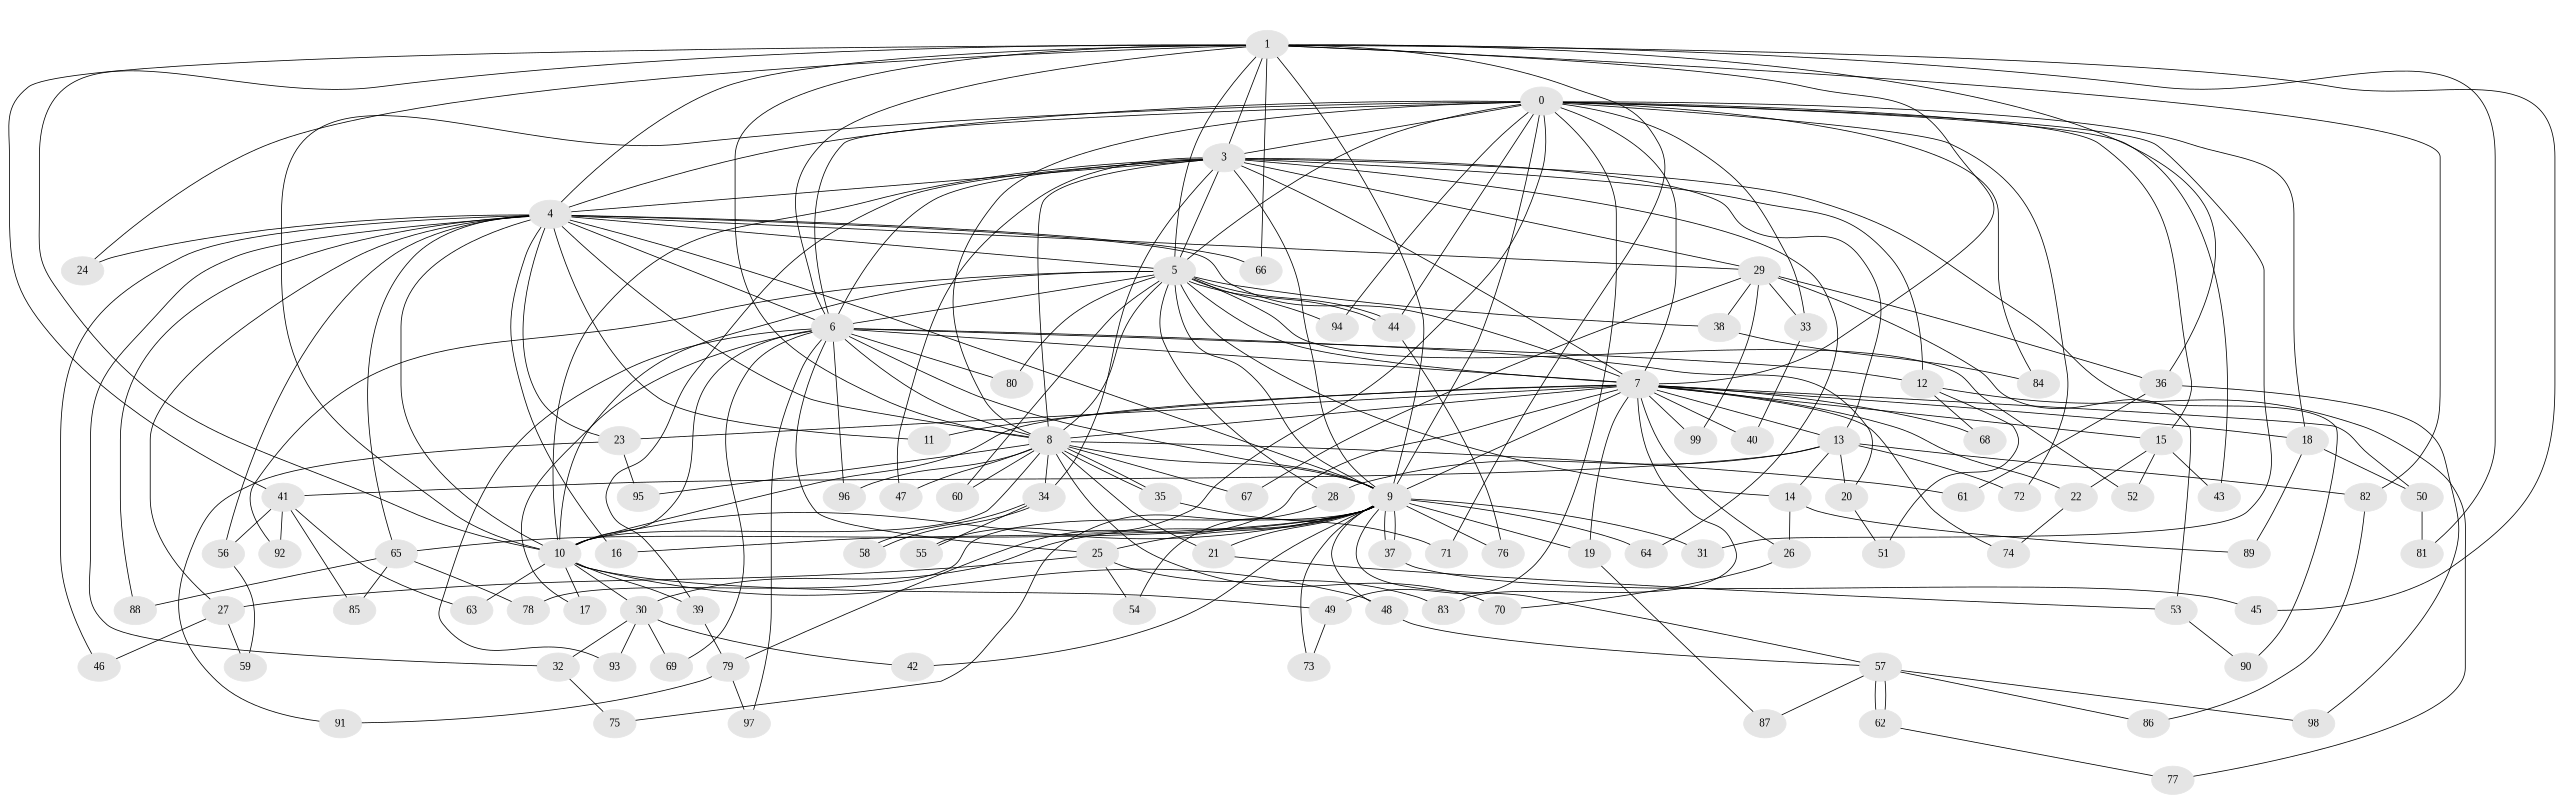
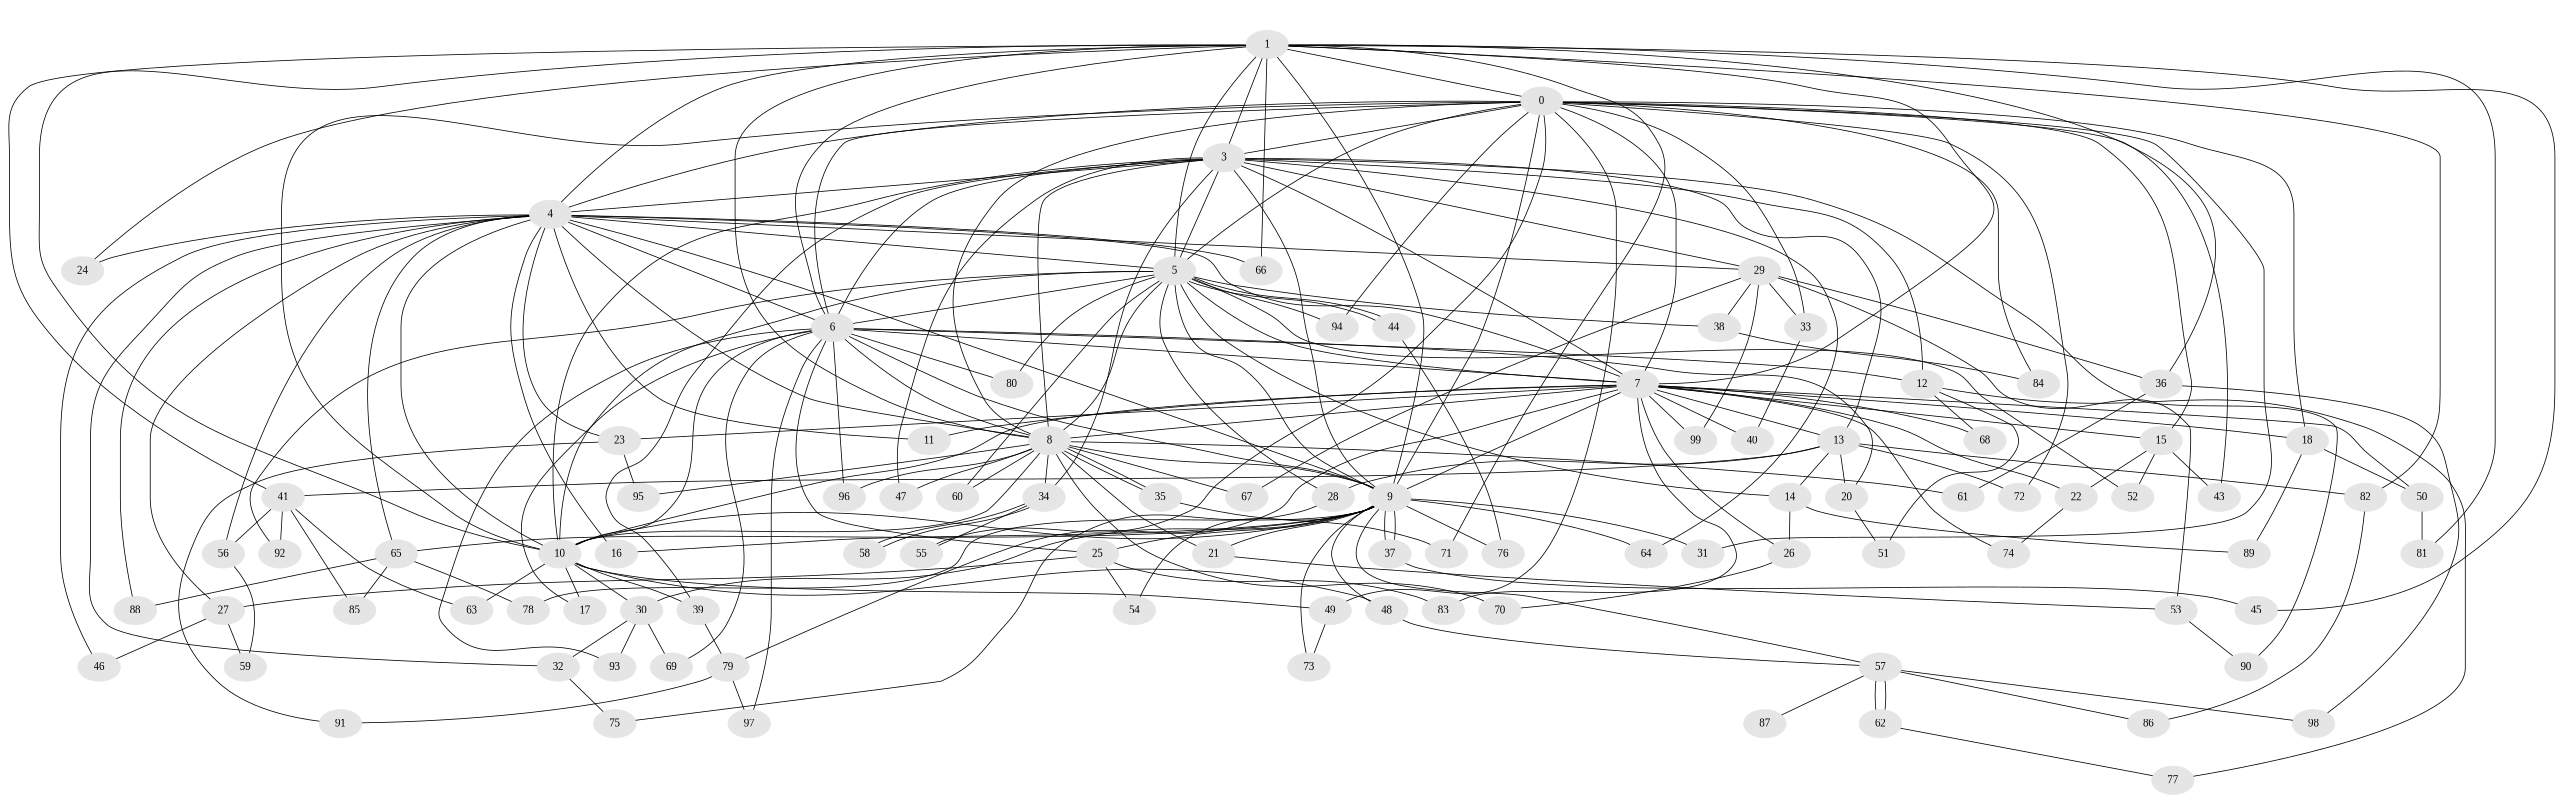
(1468, 214) -> (1404, 73)
(1590, 554) -> none
(913, 667) -> none
